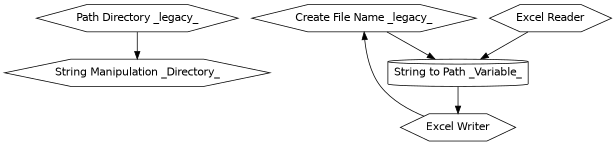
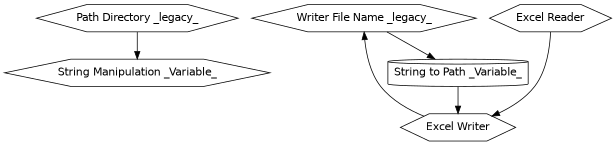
(364, 18) -> (364, 18)
(508, 44) -> (538, 81)
(137, 73) -> (137, 73)
